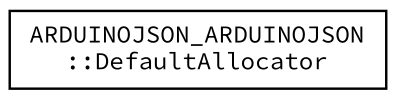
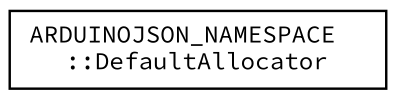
(198, 50) -> (198, 50)
